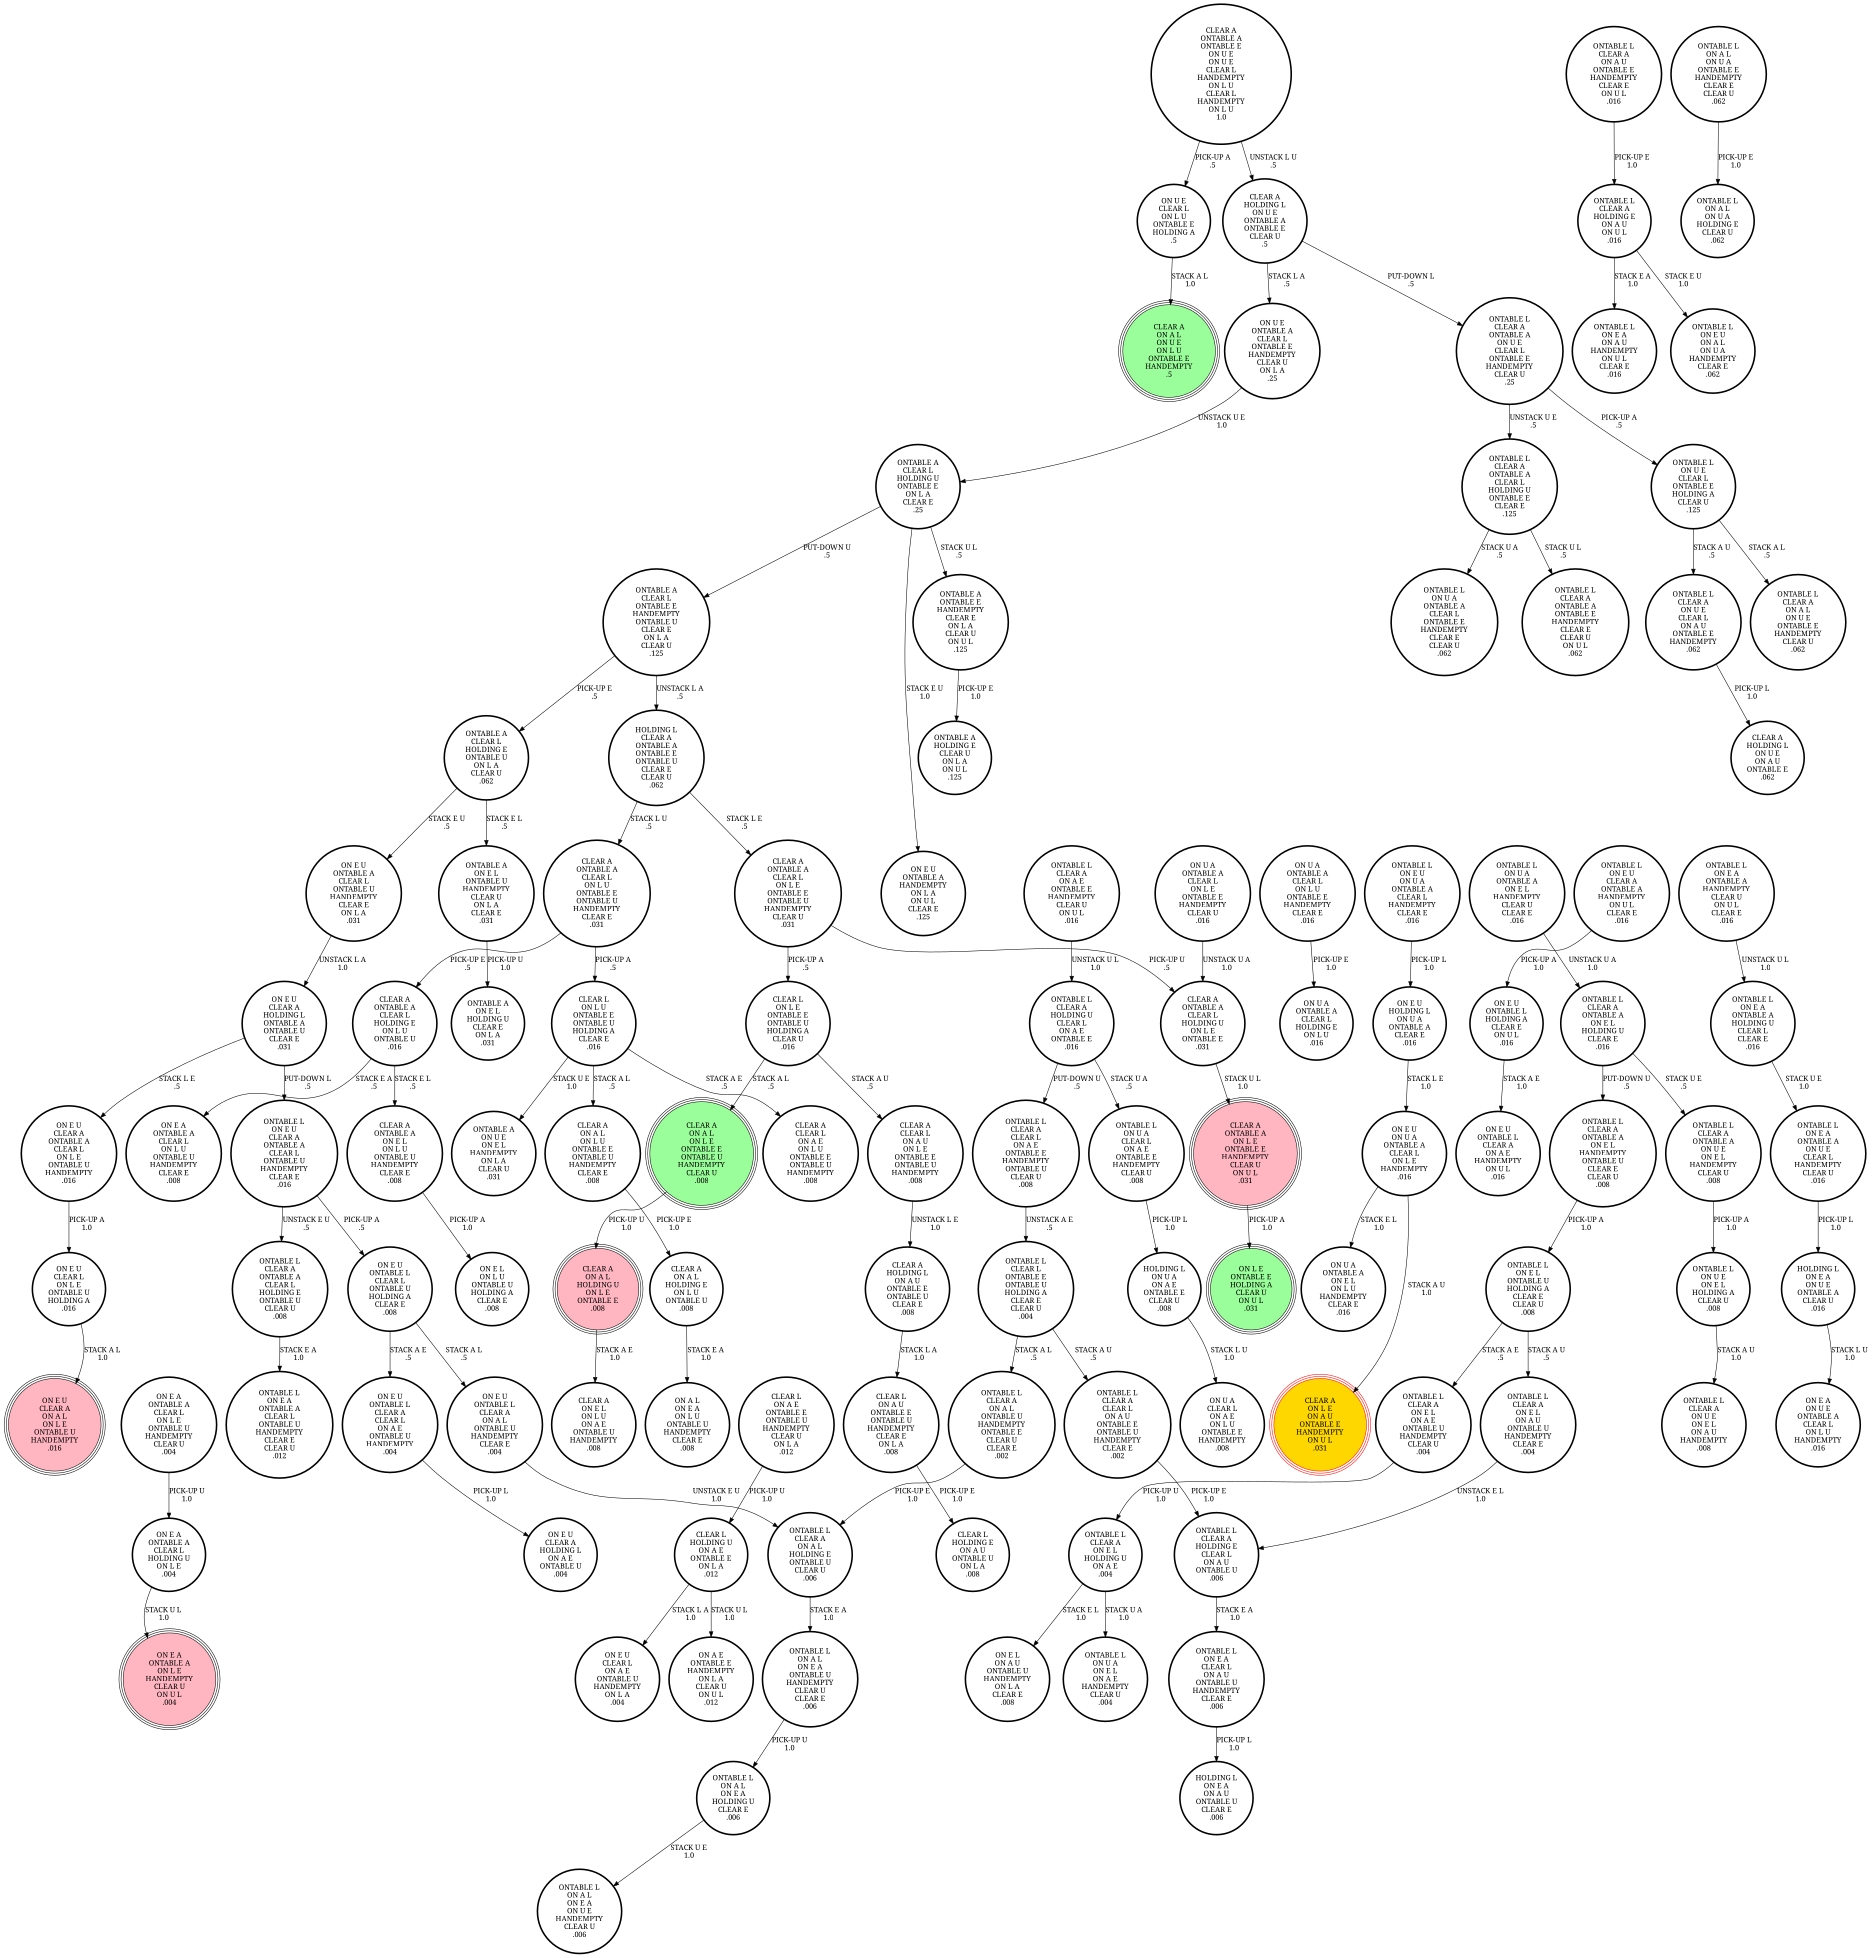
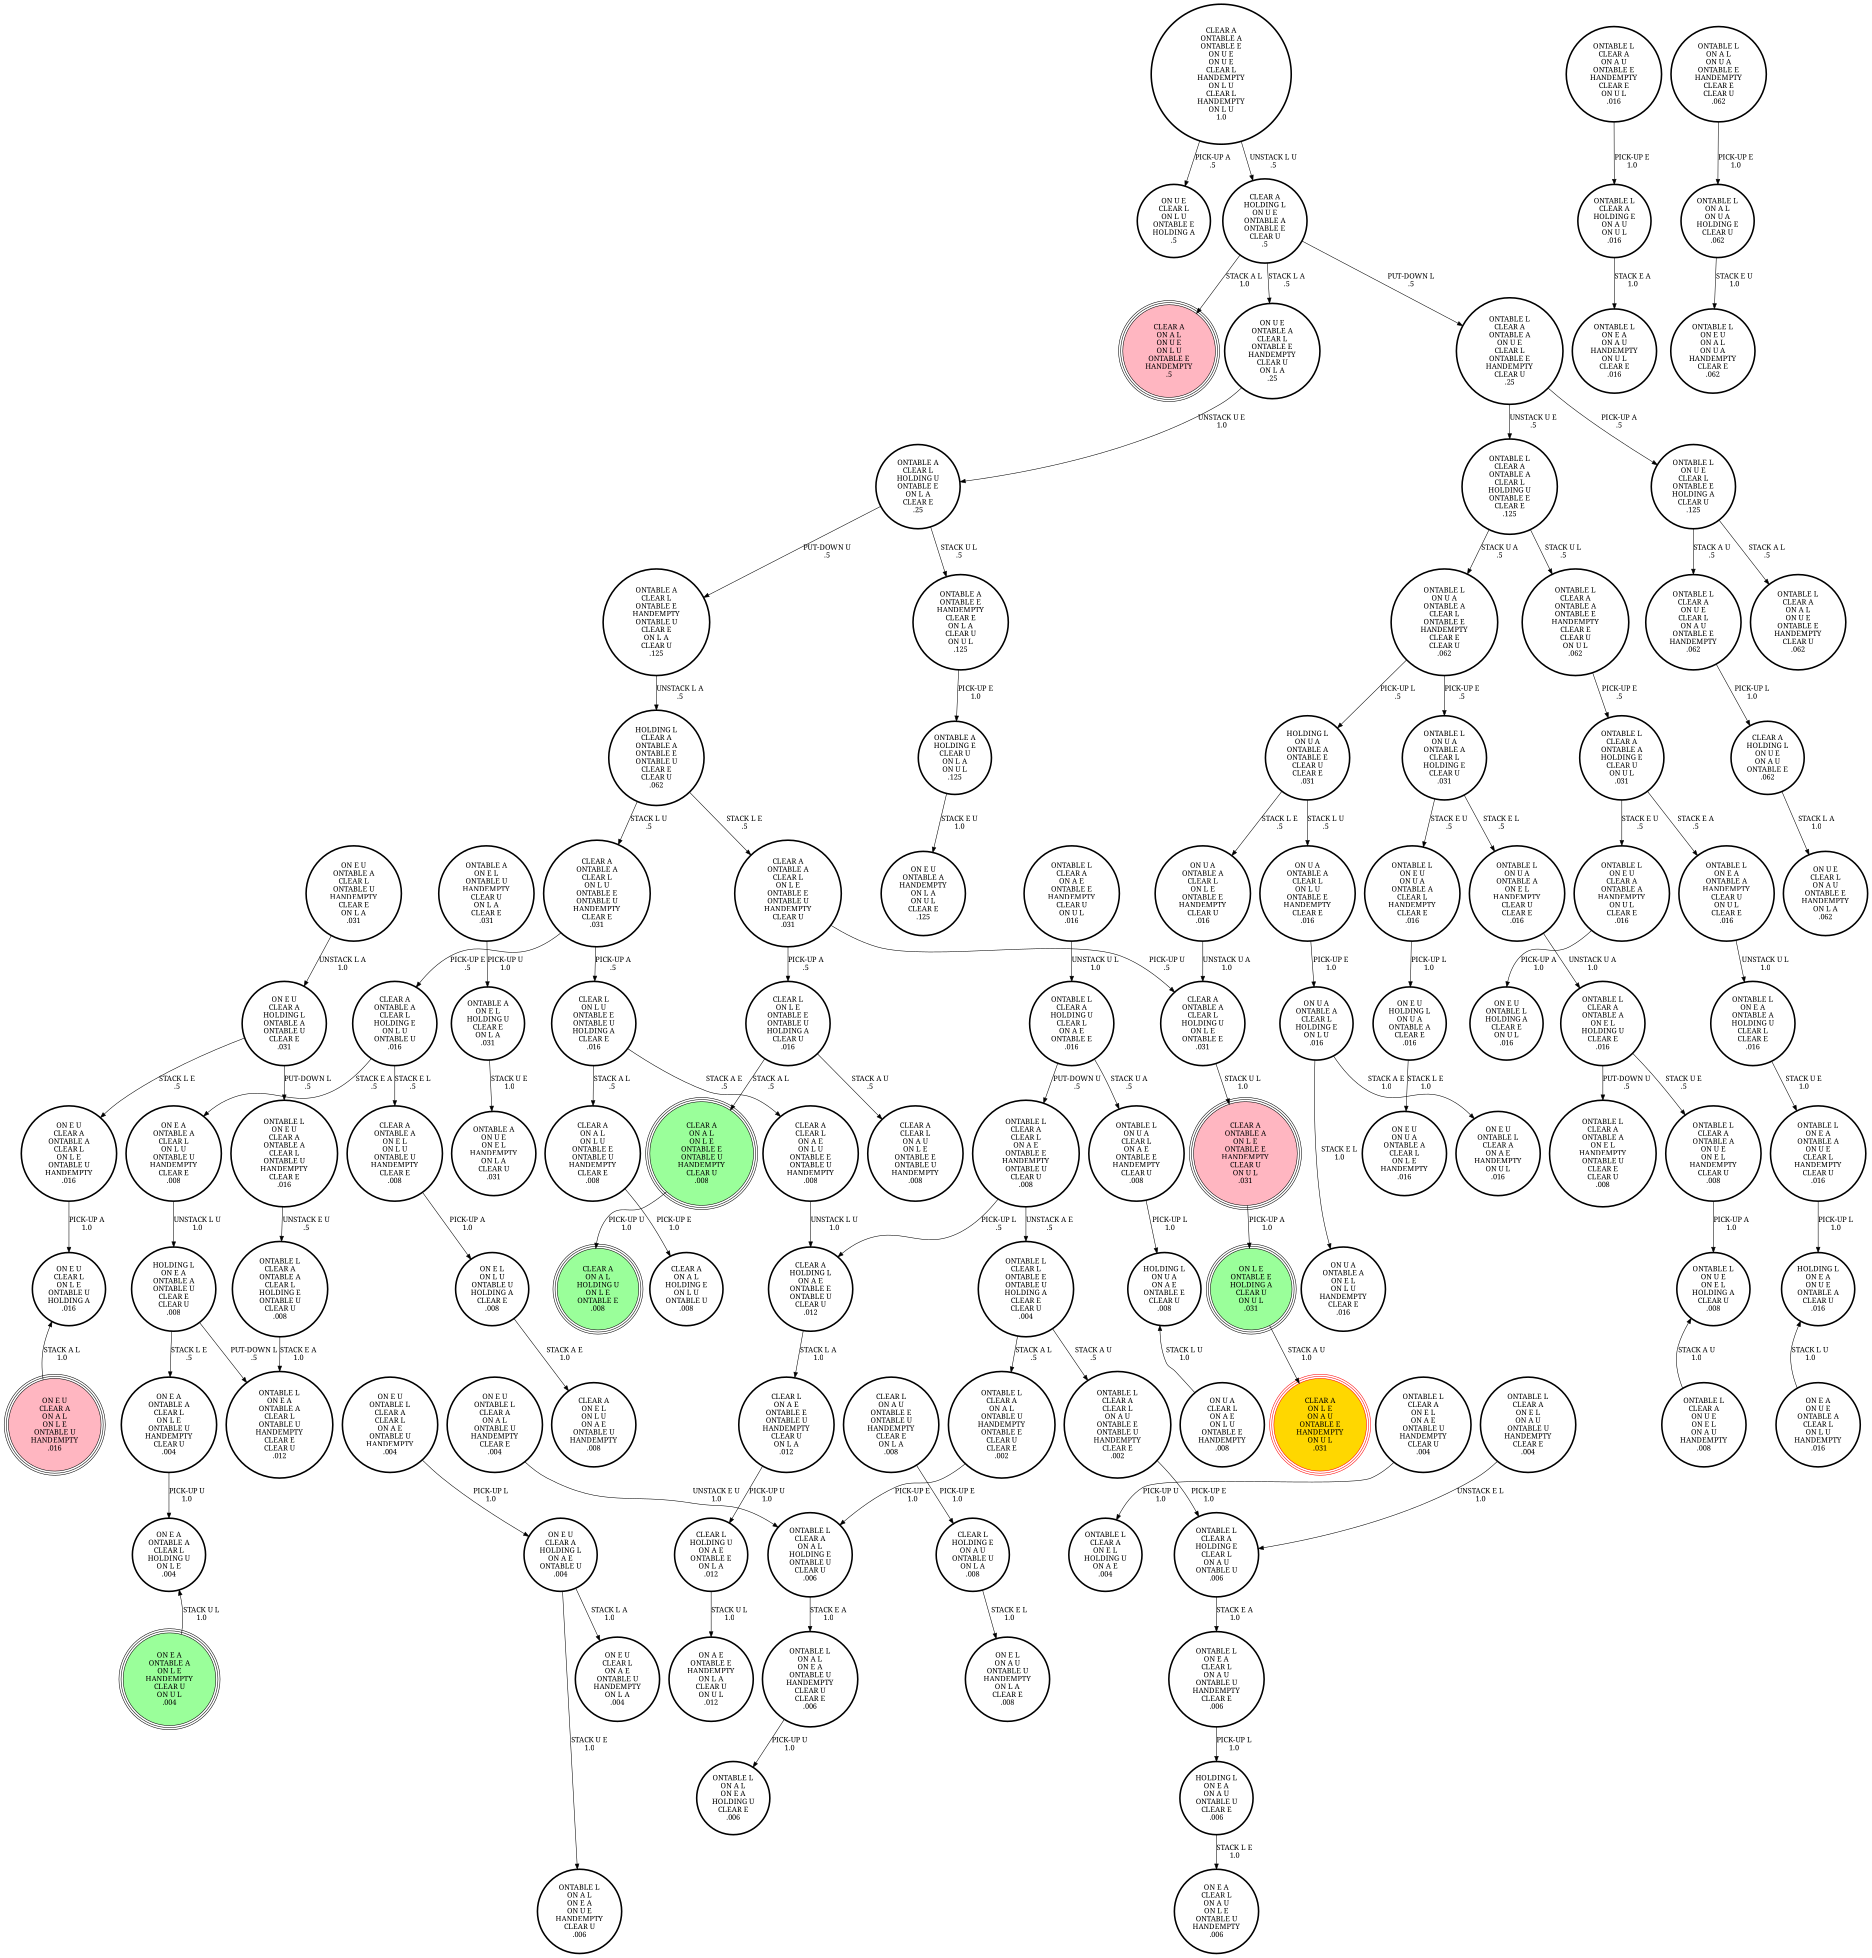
(1172, 278) -> (1220, 282)
(1660, 282) -> (1715, 280)
(1169, 351) -> (1169, 351)
(906, 687) -> (940, 820)
(486, 758) -> none
none -> (1308, 758)
none -> (1444, 758)
none -> (1622, 758)
none -> (1826, 893)
(1503, 1083) -> (1397, 1097)
(545, 1086) -> (491, 1083)
(1362, 1213) -> (1316, 1152)
none -> (174, 1289)
(390, 1289) -> none
(598, 1289) -> (598, 1289)
none -> (811, 1289)
(907, 1289) -> none
(1528, 1289) -> none
(1401, 1298) -> (1283, 1352)
(1205, 1346) -> (1169, 1366)
(84, 1351) -> (43, 1353)
(1717, 1352) -> (1677, 1355)
(1831, 1352) -> (1791, 1357)
(596, 1354) -> (540, 1353)
(687, 1425) -> none
(145, 1610) -> (183, 1615)
(667, 1613) -> (587, 1612)
(1060, 1613) -> (989, 1612)
(169, 1679) -> (169, 1679)
(1105, 1679) -> none
(661, 1851) -> (570, 1728)
none -> (1216, 1911)
